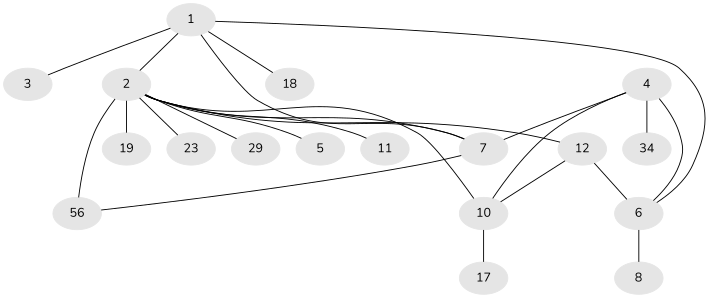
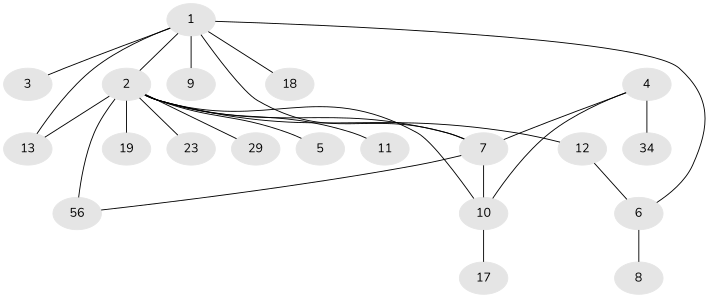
none -> (191, 84)
none -> (28, 149)
(683, 151) -> none
(533, 181) -> (484, 181)
